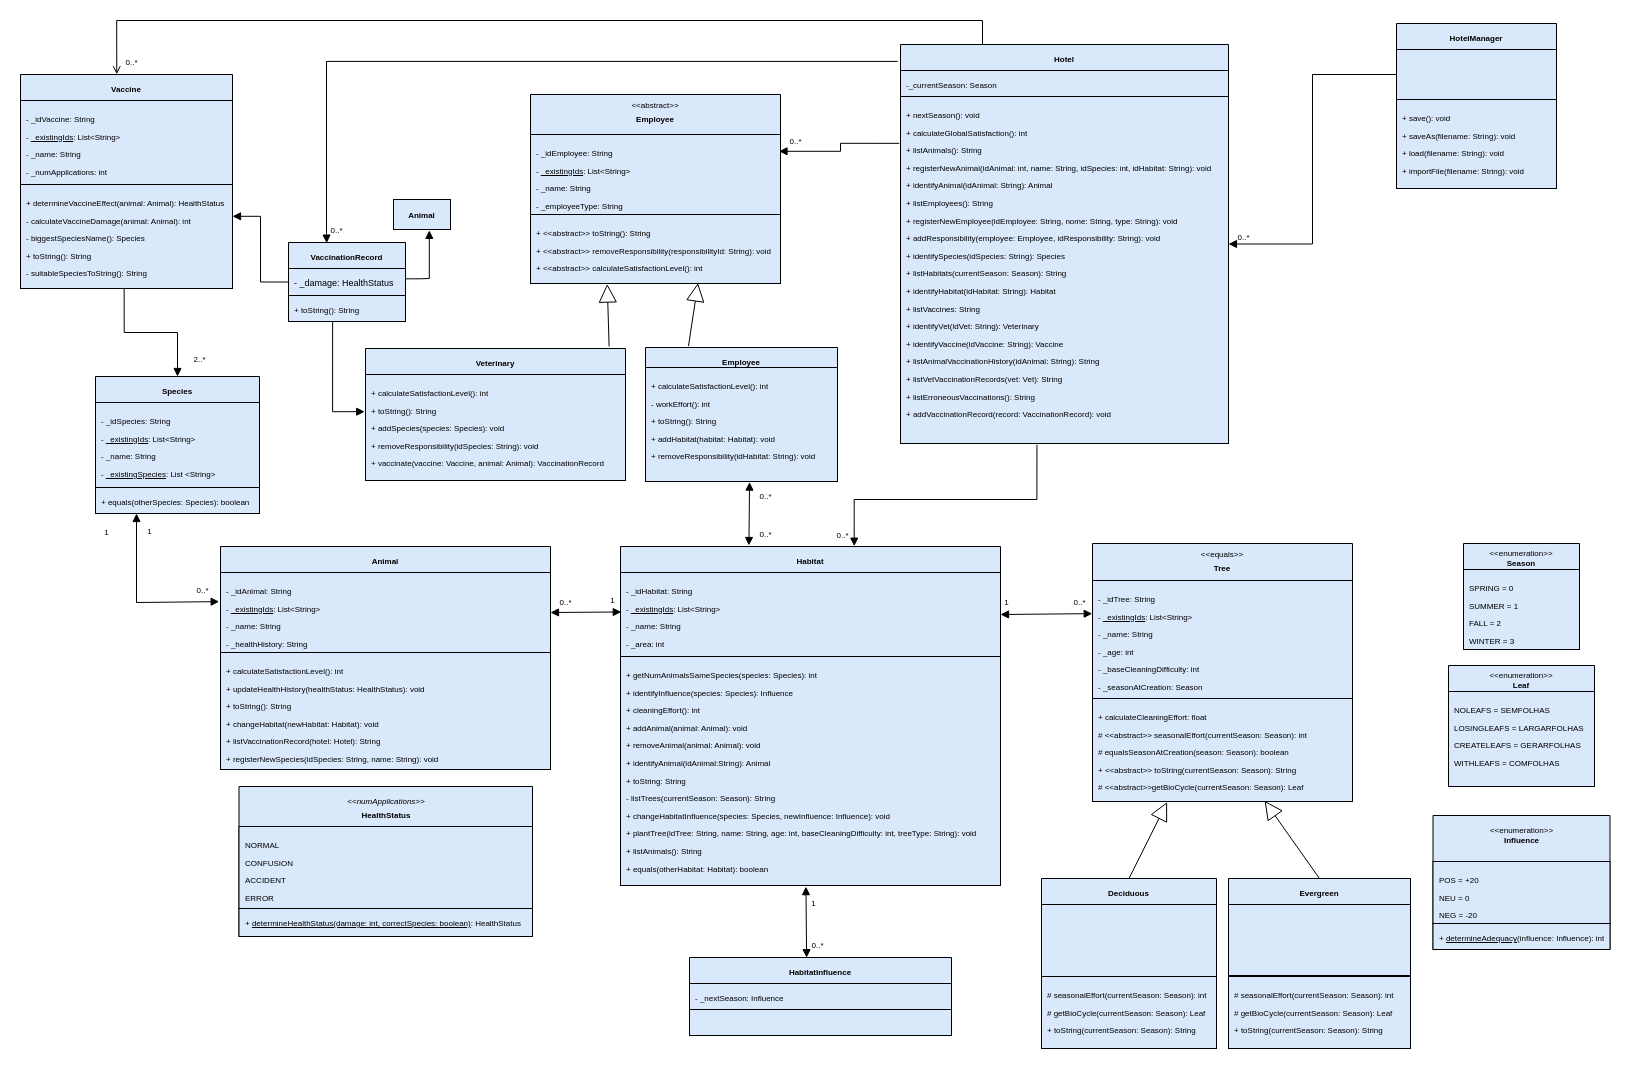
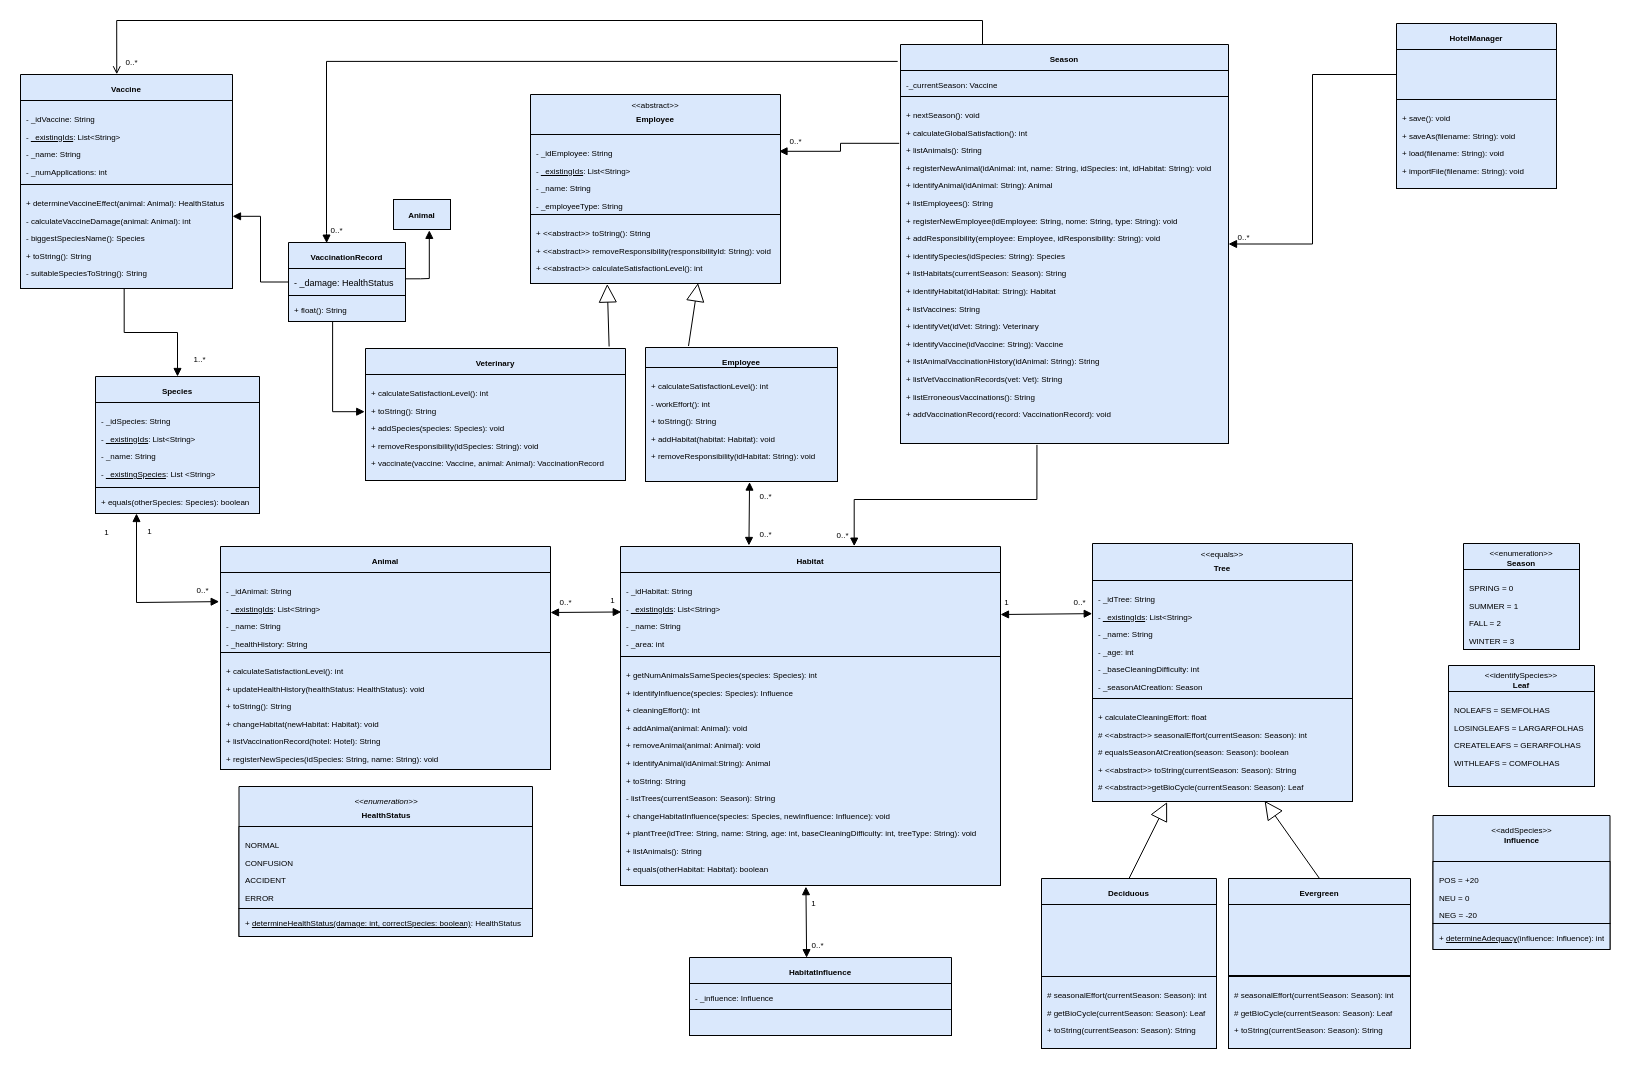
(1065, 59) -> (1065, 59)
(981, 85) -> (982, 85)
(348, 317) -> (344, 310)
(200, 359) -> (200, 359)
(1522, 679) -> (1522, 679)
(387, 808) -> (387, 808)
(1522, 837) -> (1522, 837)
(770, 998) -> (763, 998)
